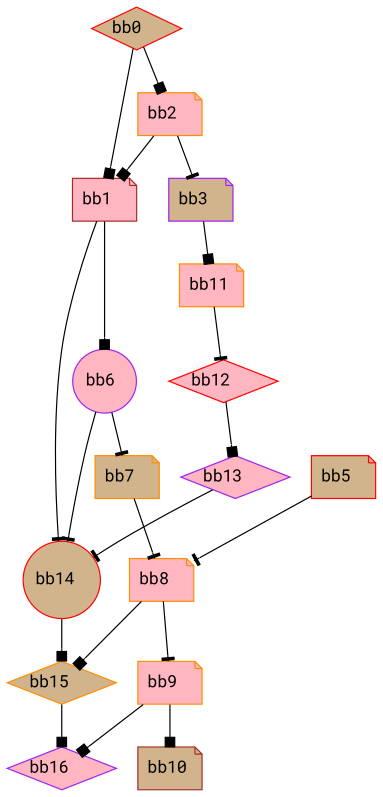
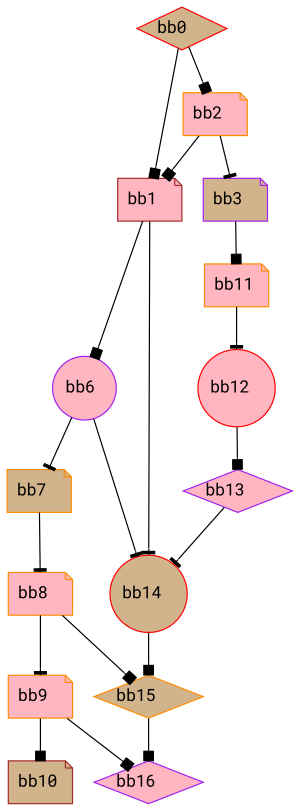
(223, 381) -> (237, 388)
(344, 477) -> none
